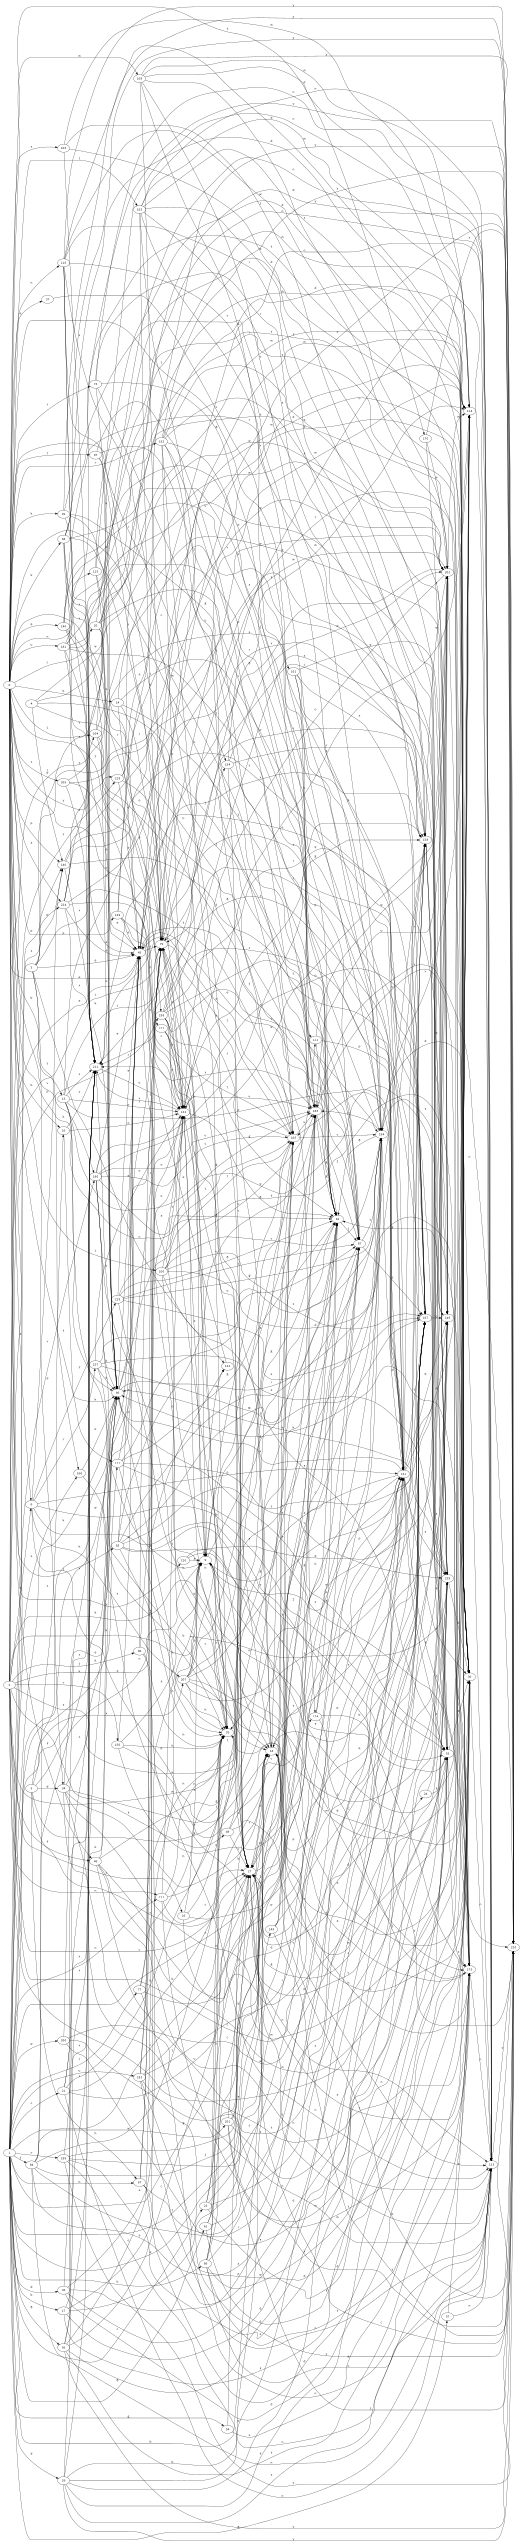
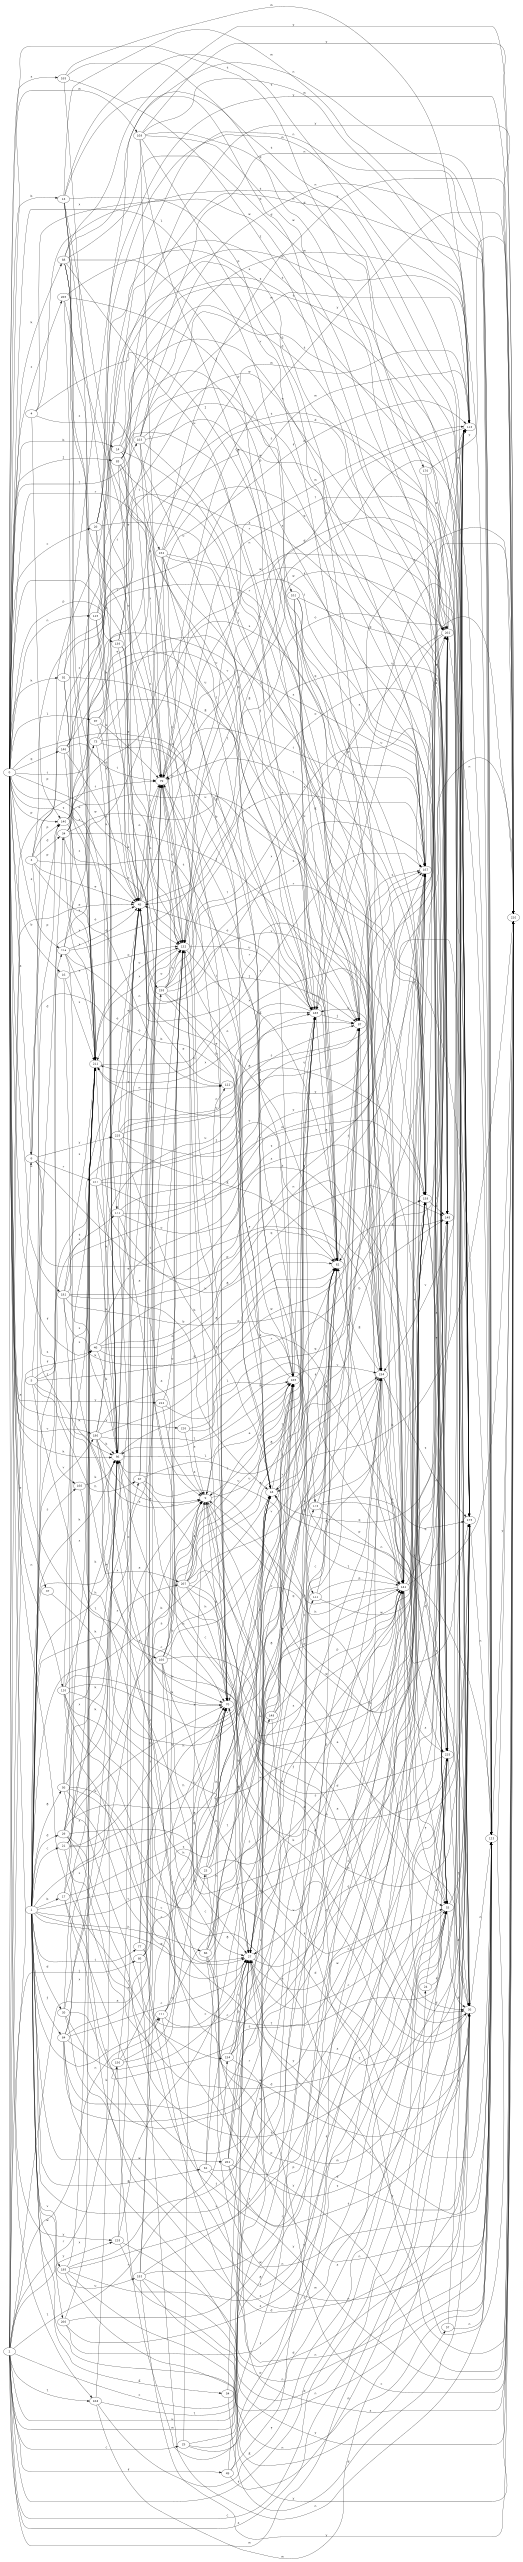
(49, 1650) -> (89, 1554)
